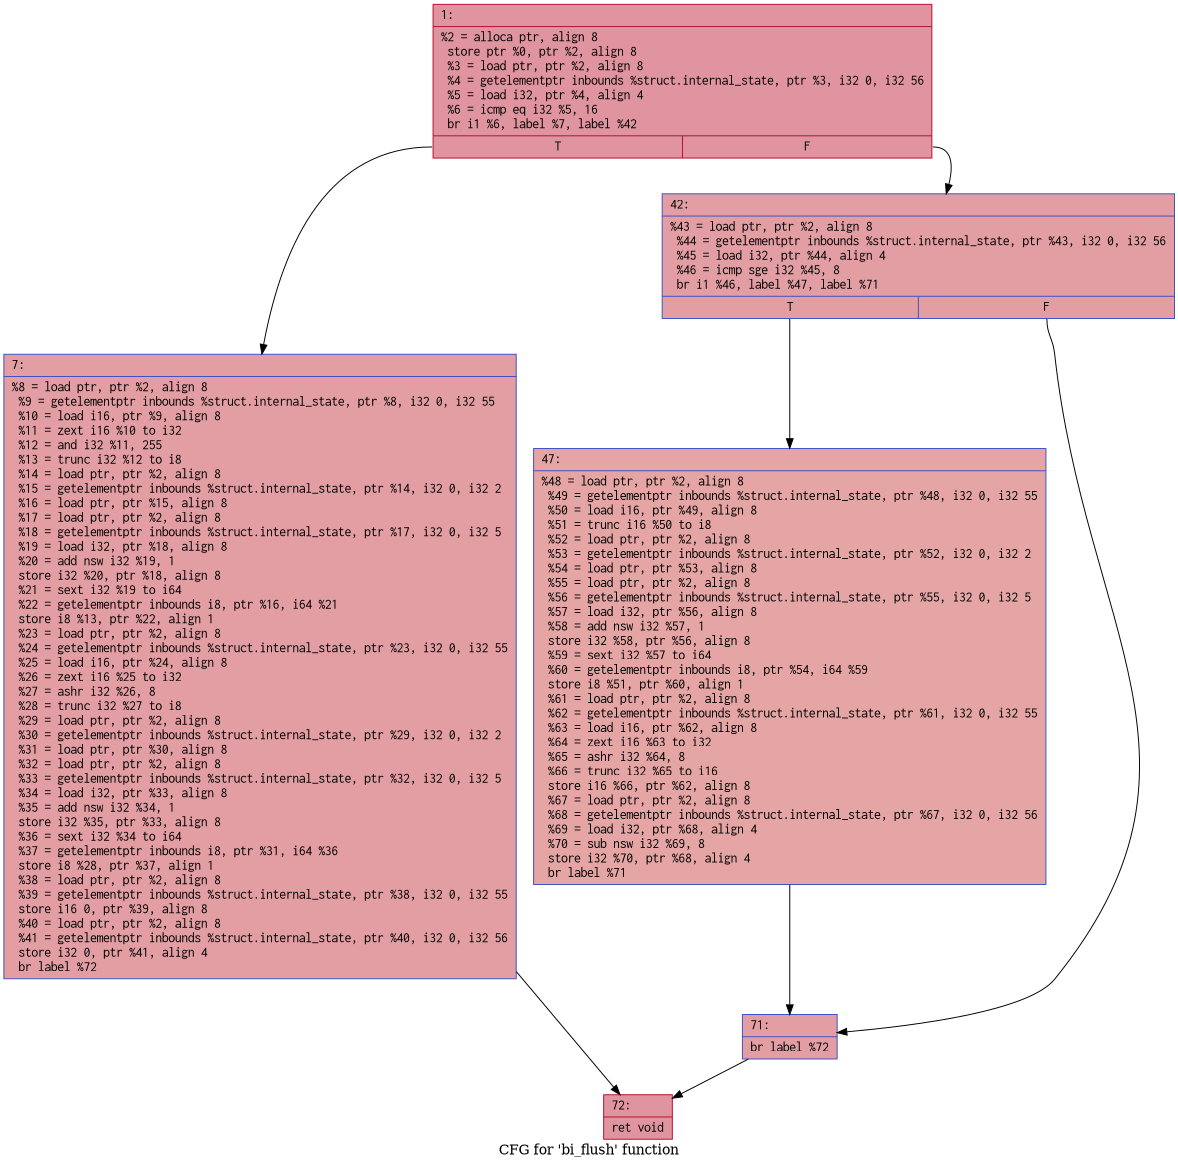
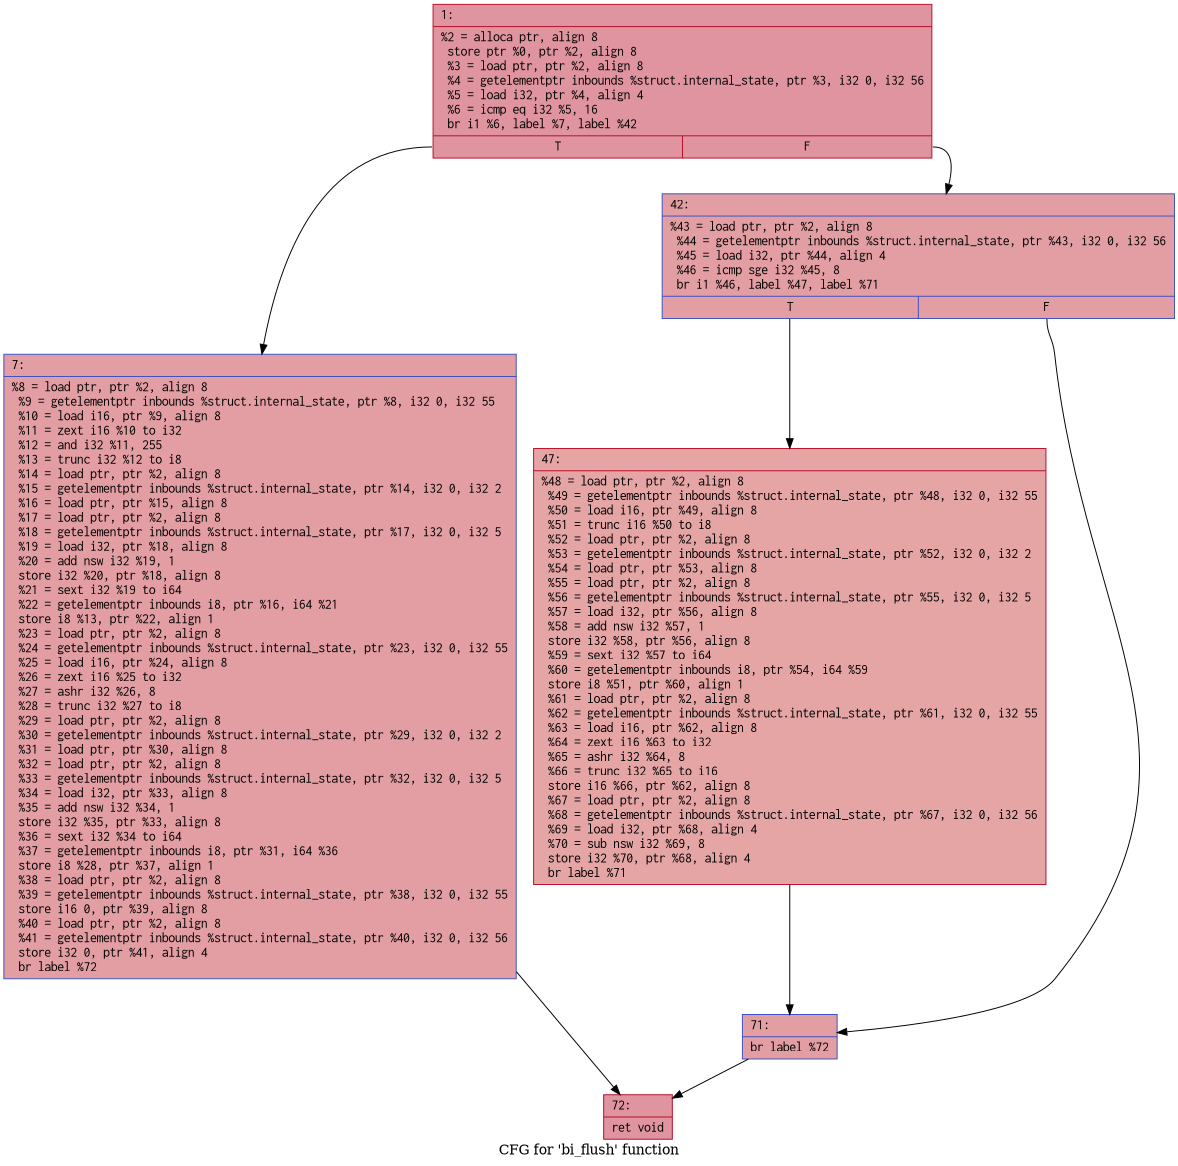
(790, 667) -> (790, 667)
